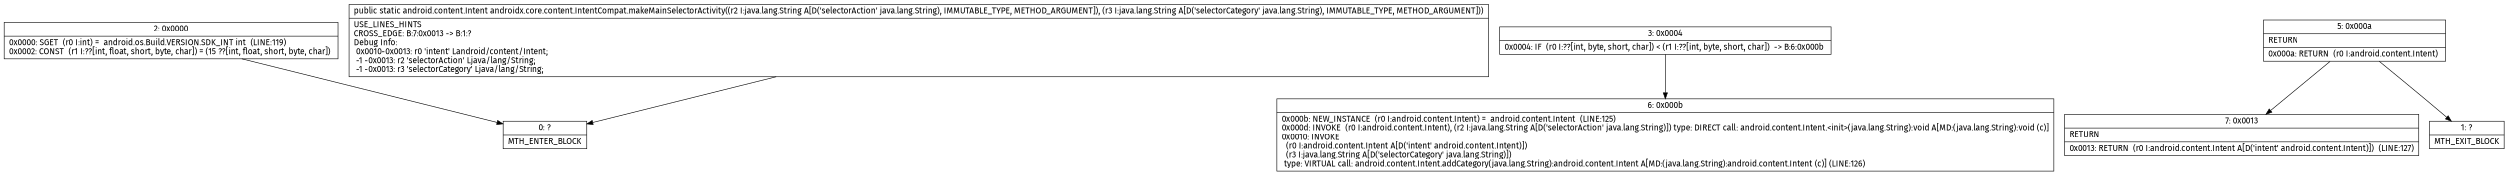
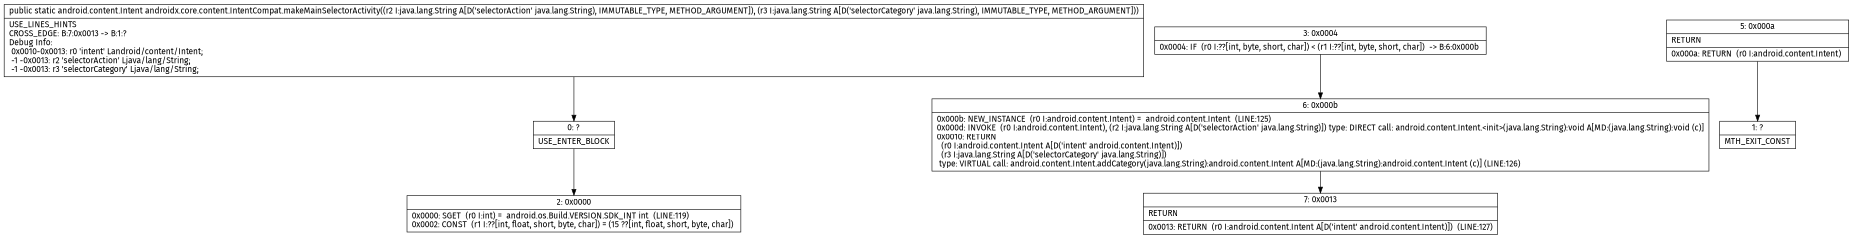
(2300, 86) -> (1320, 179)
(369, 91) -> (574, 169)
(1313, 137) -> (969, 137)
(545, 142) -> (574, 142)
(2467, 142) -> (1758, 142)
